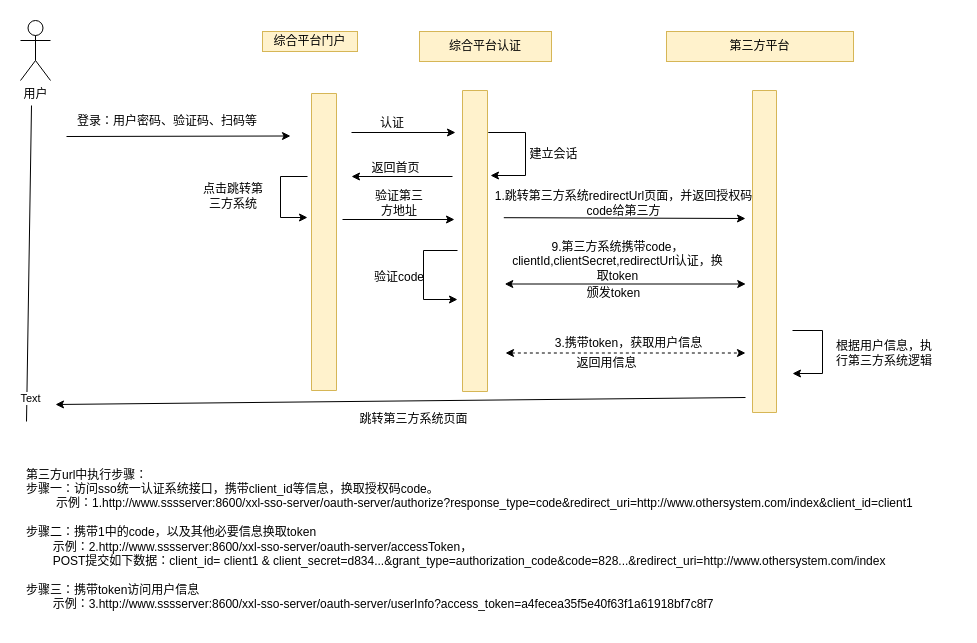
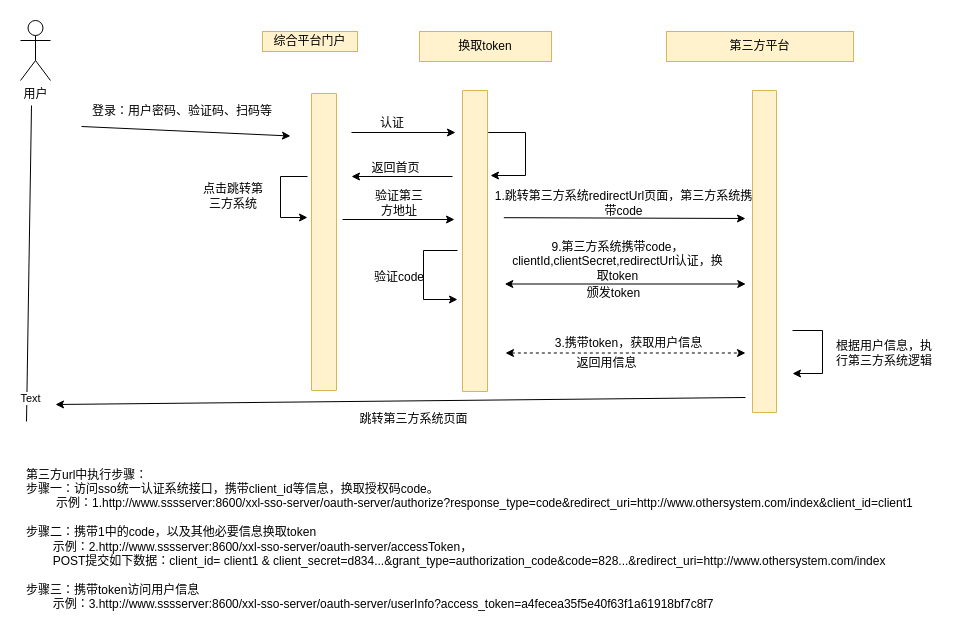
(486, 47) -> (486, 47)
(168, 122) -> (183, 112)
(554, 155) -> none
(624, 204) -> (624, 204)
